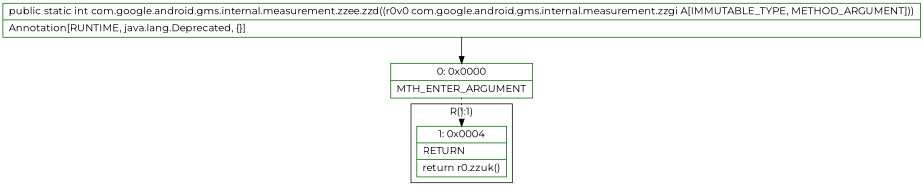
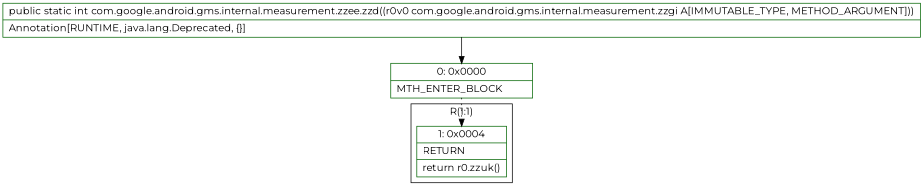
(462, 89) -> (450, 89)
